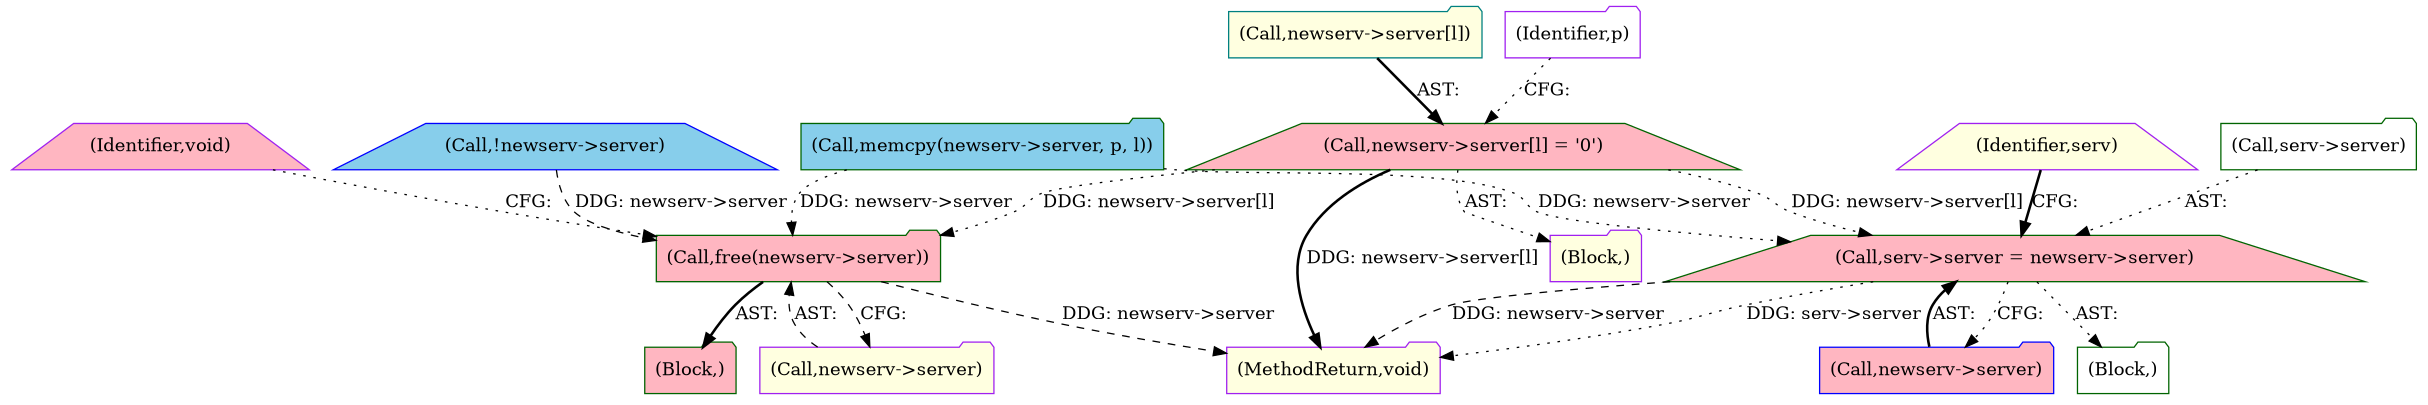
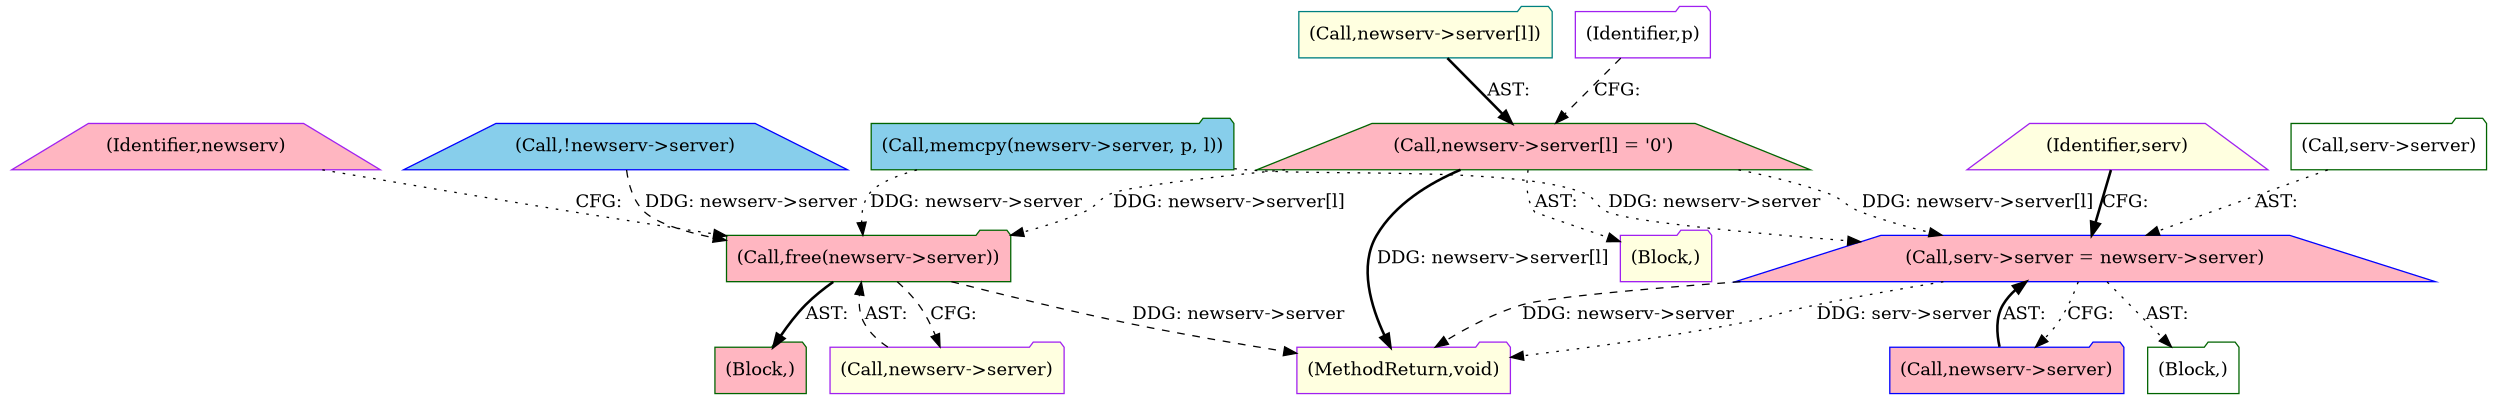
(1523, 86) -> (1593, 86)
(161, 147) -> (196, 147)
(2015, 259) -> (2085, 259)
